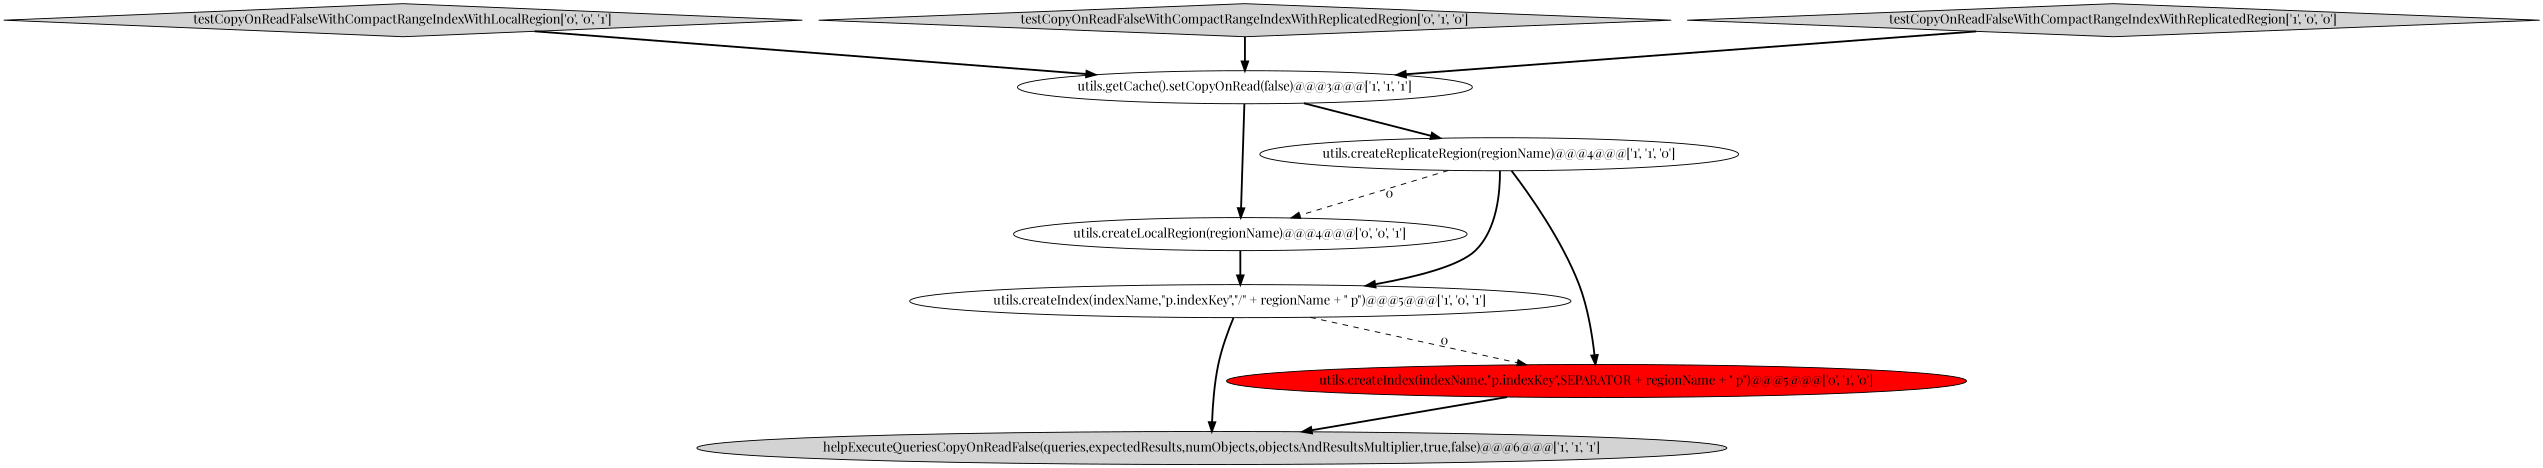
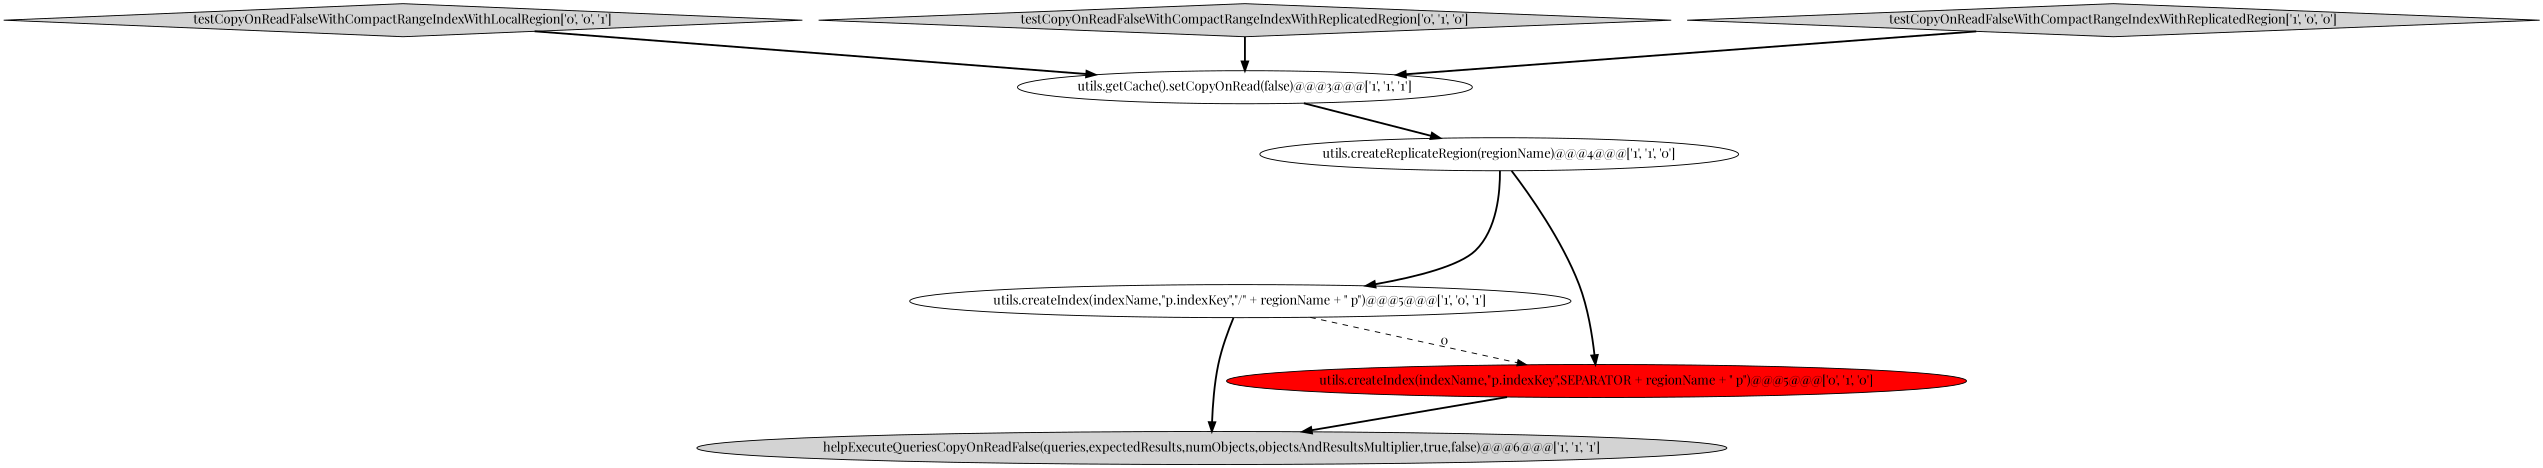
(1240, 234) -> none
